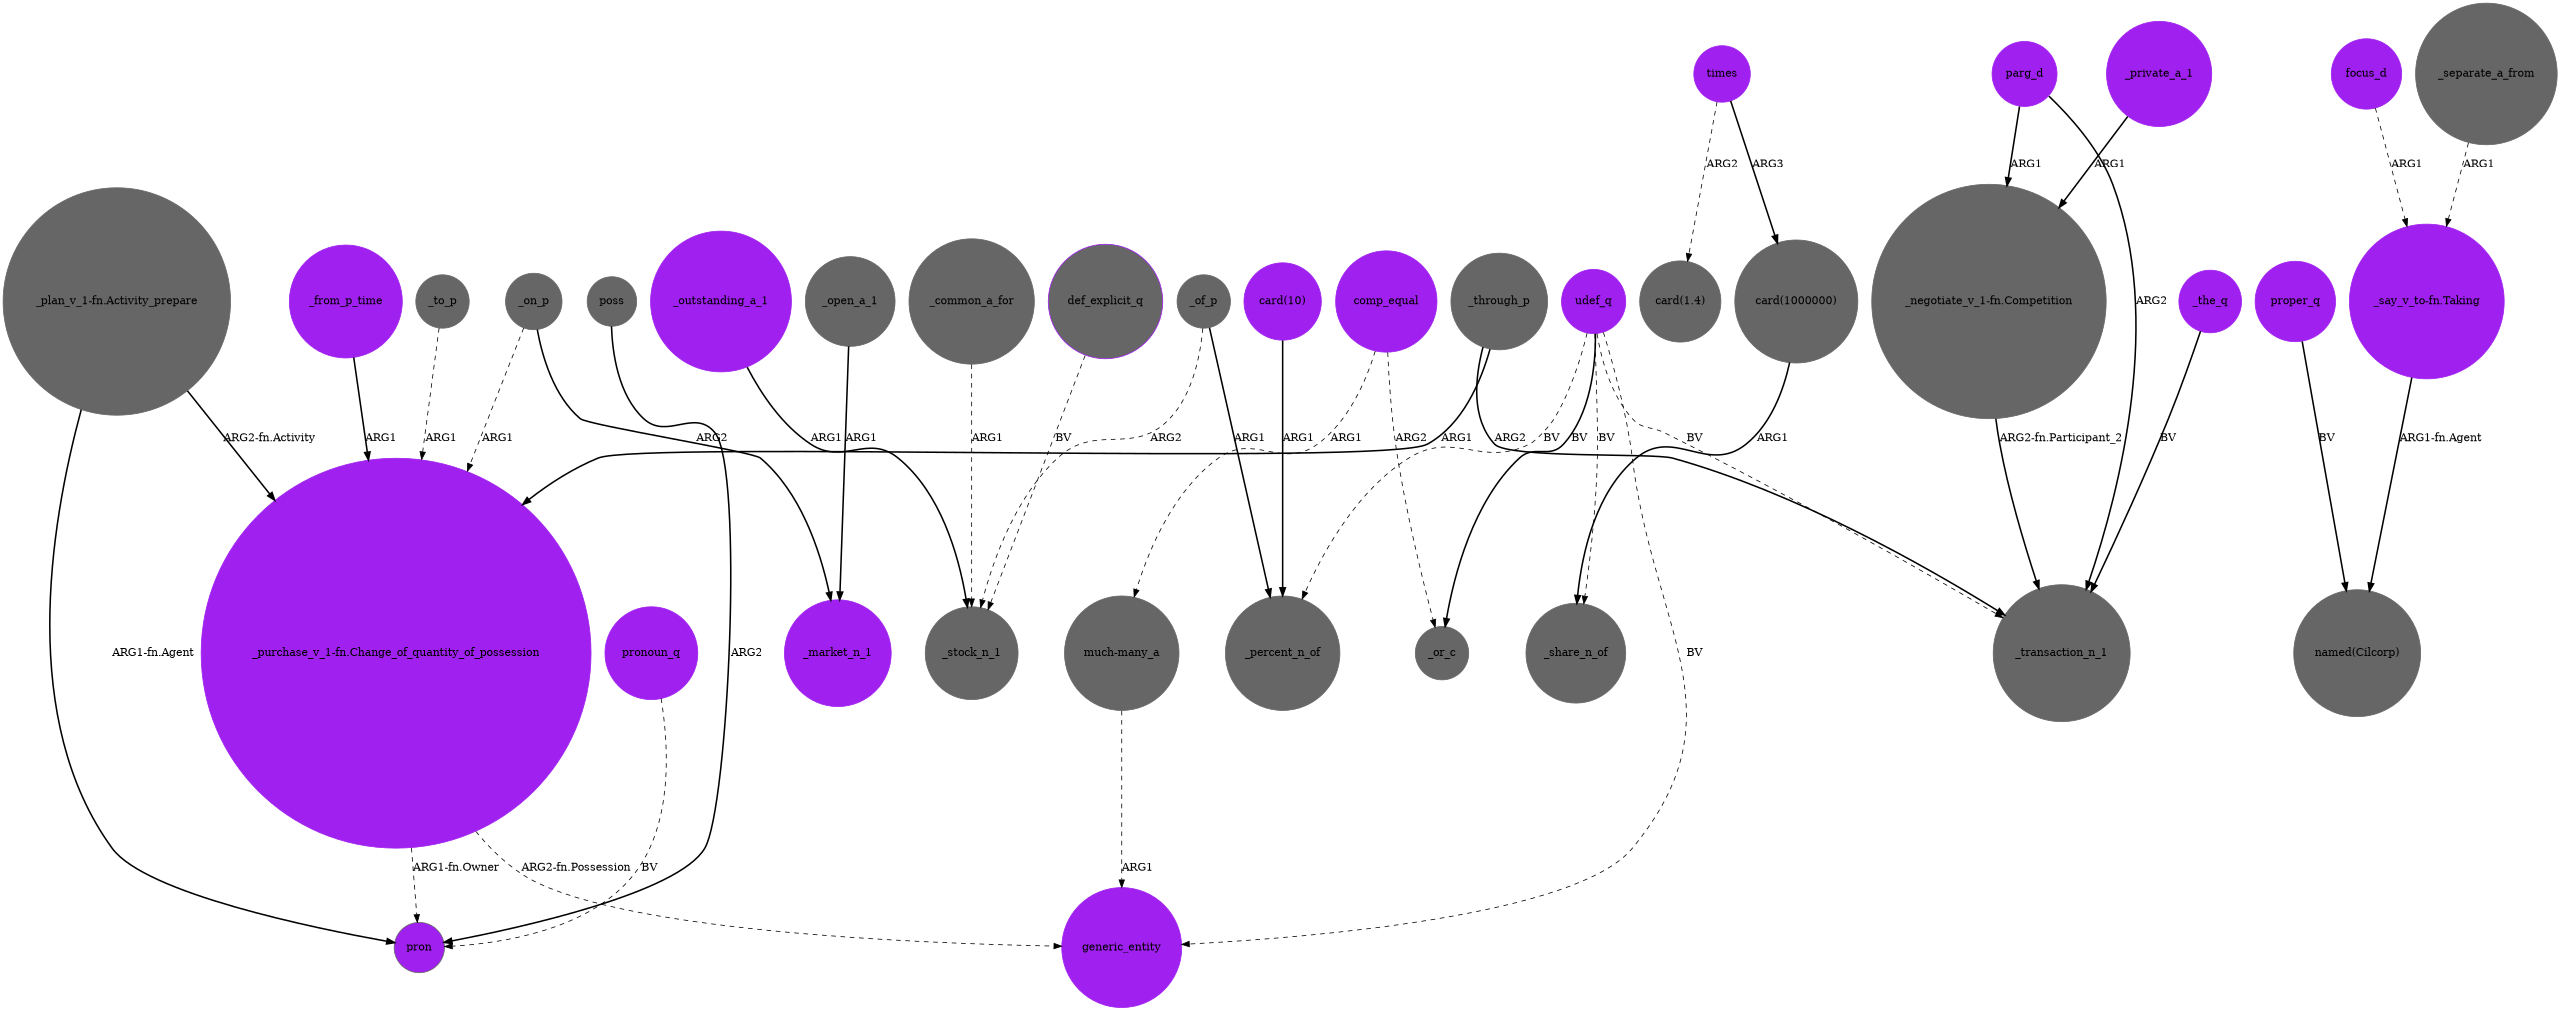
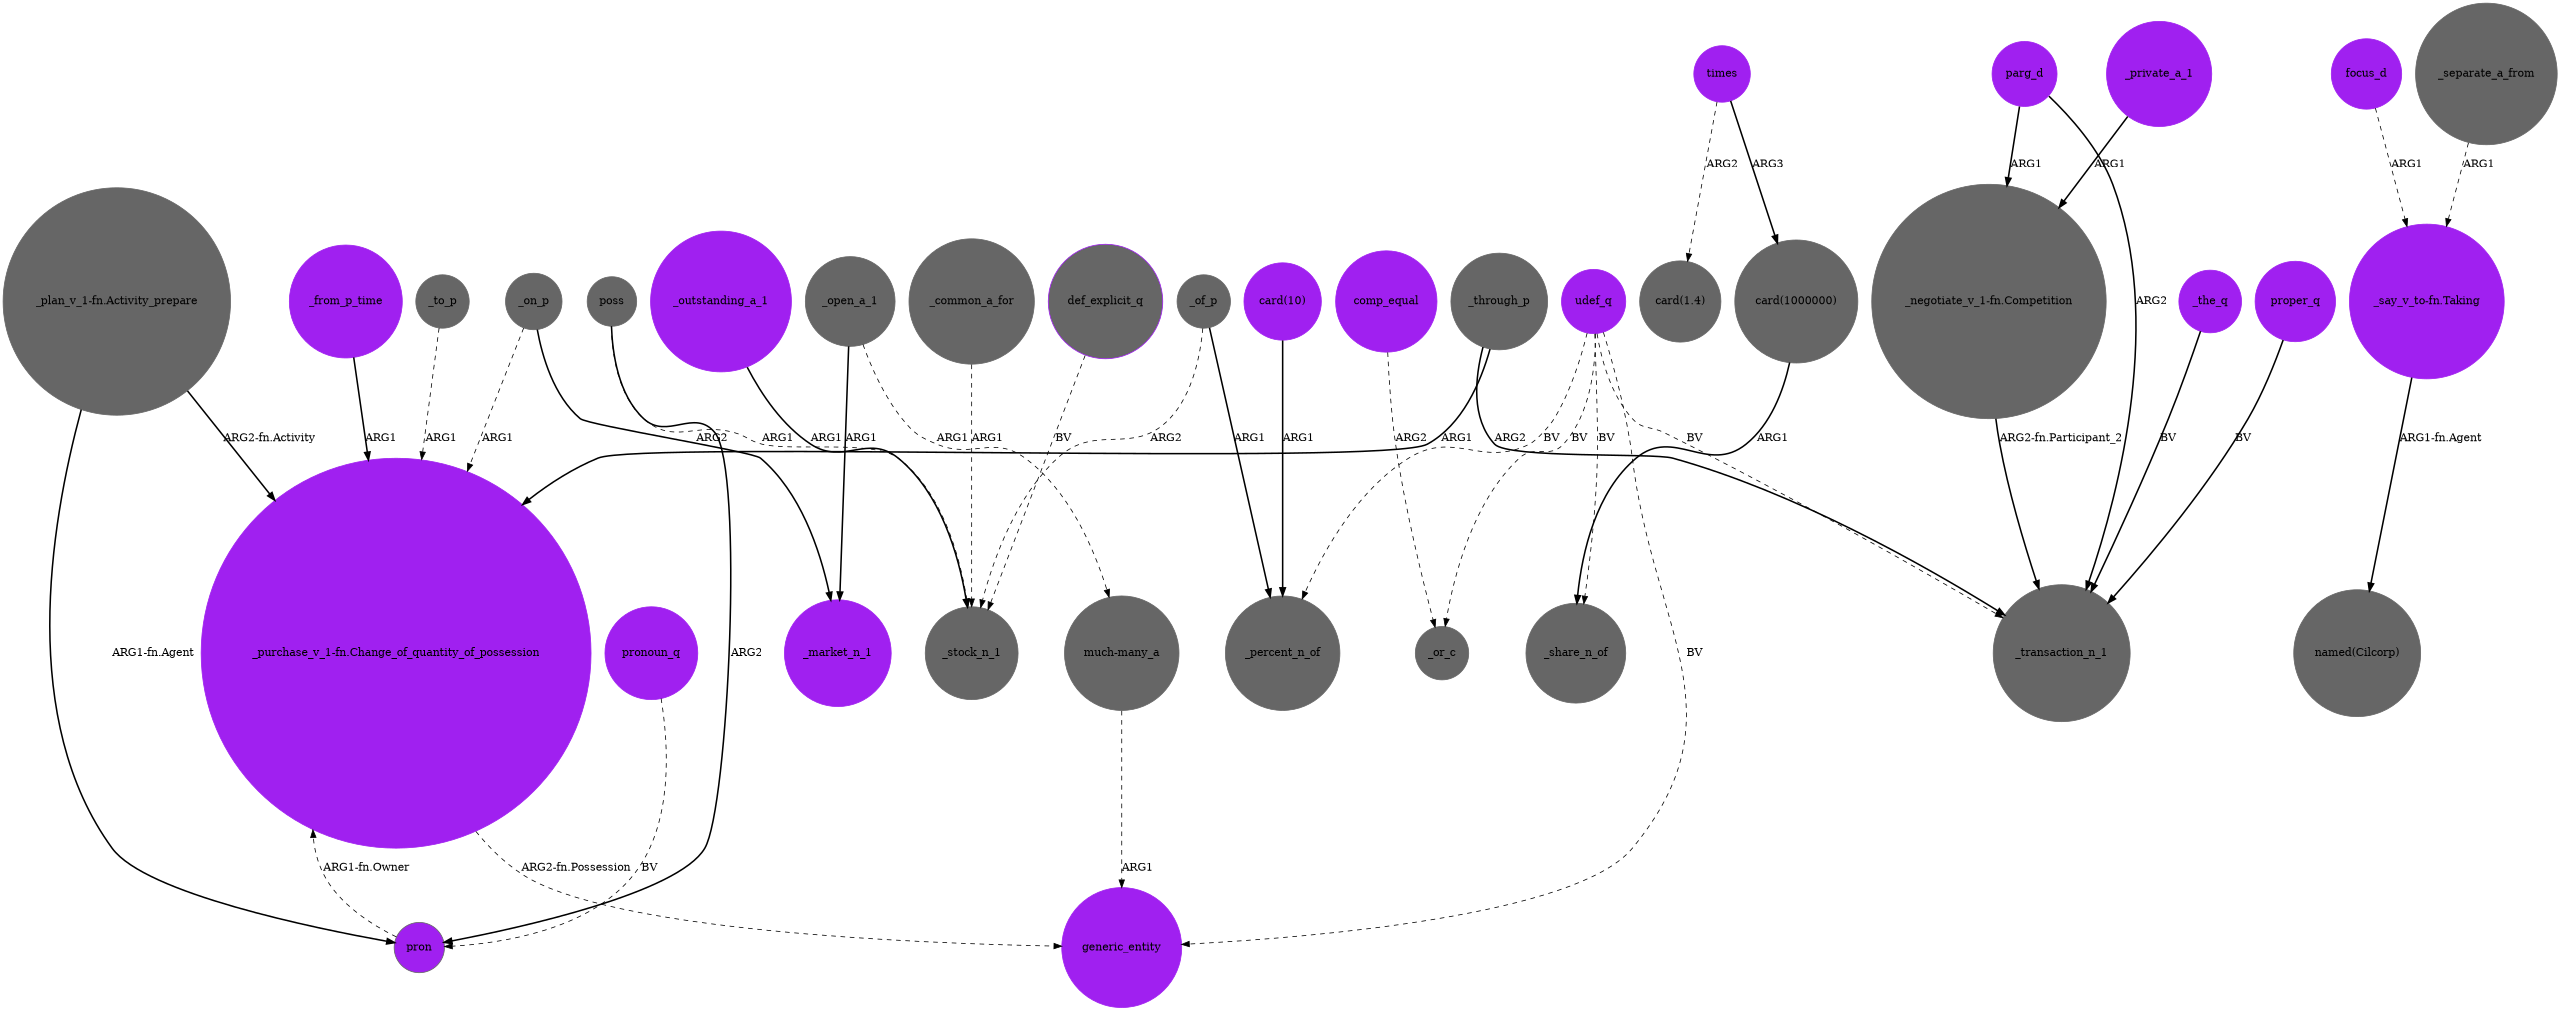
none -> (799, 447)
(1245, 449) -> (996, 448)
(2324, 462) -> (2211, 476)
(1515, 463) -> (1515, 463)
(414, 881) -> (341, 898)
